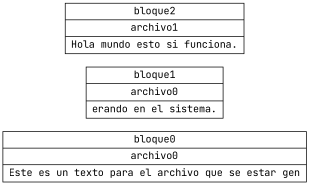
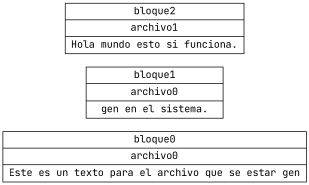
(155, 109) -> (155, 109)
